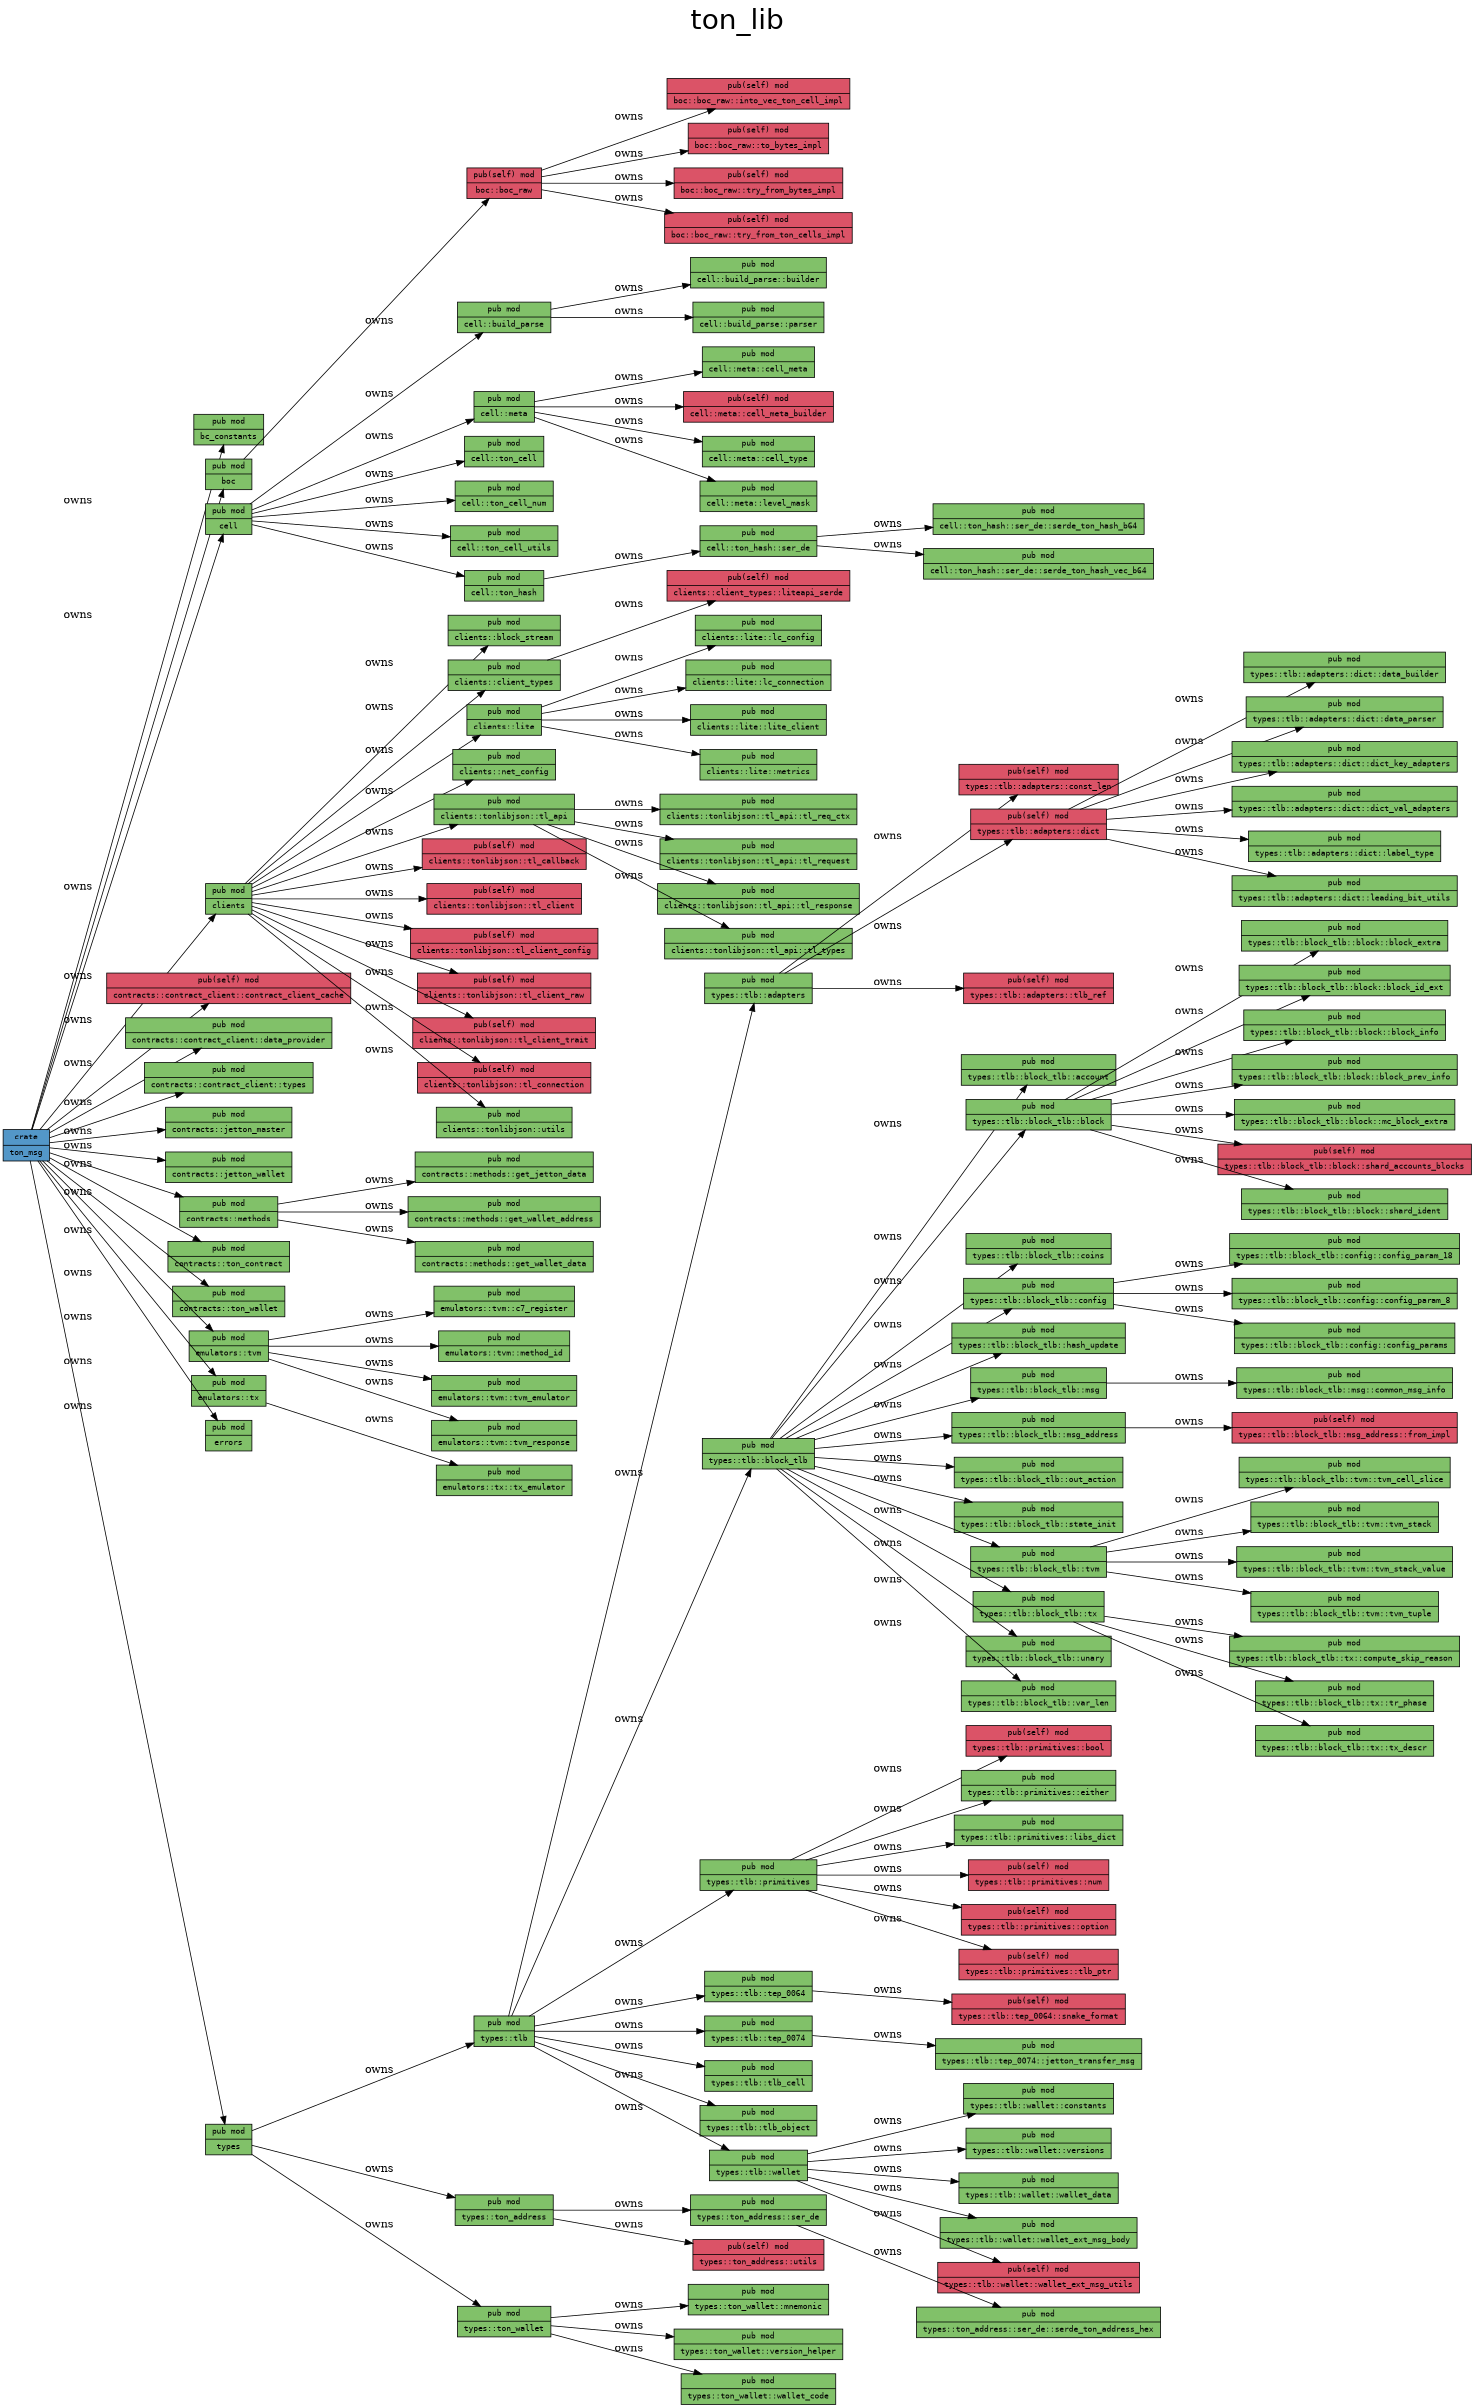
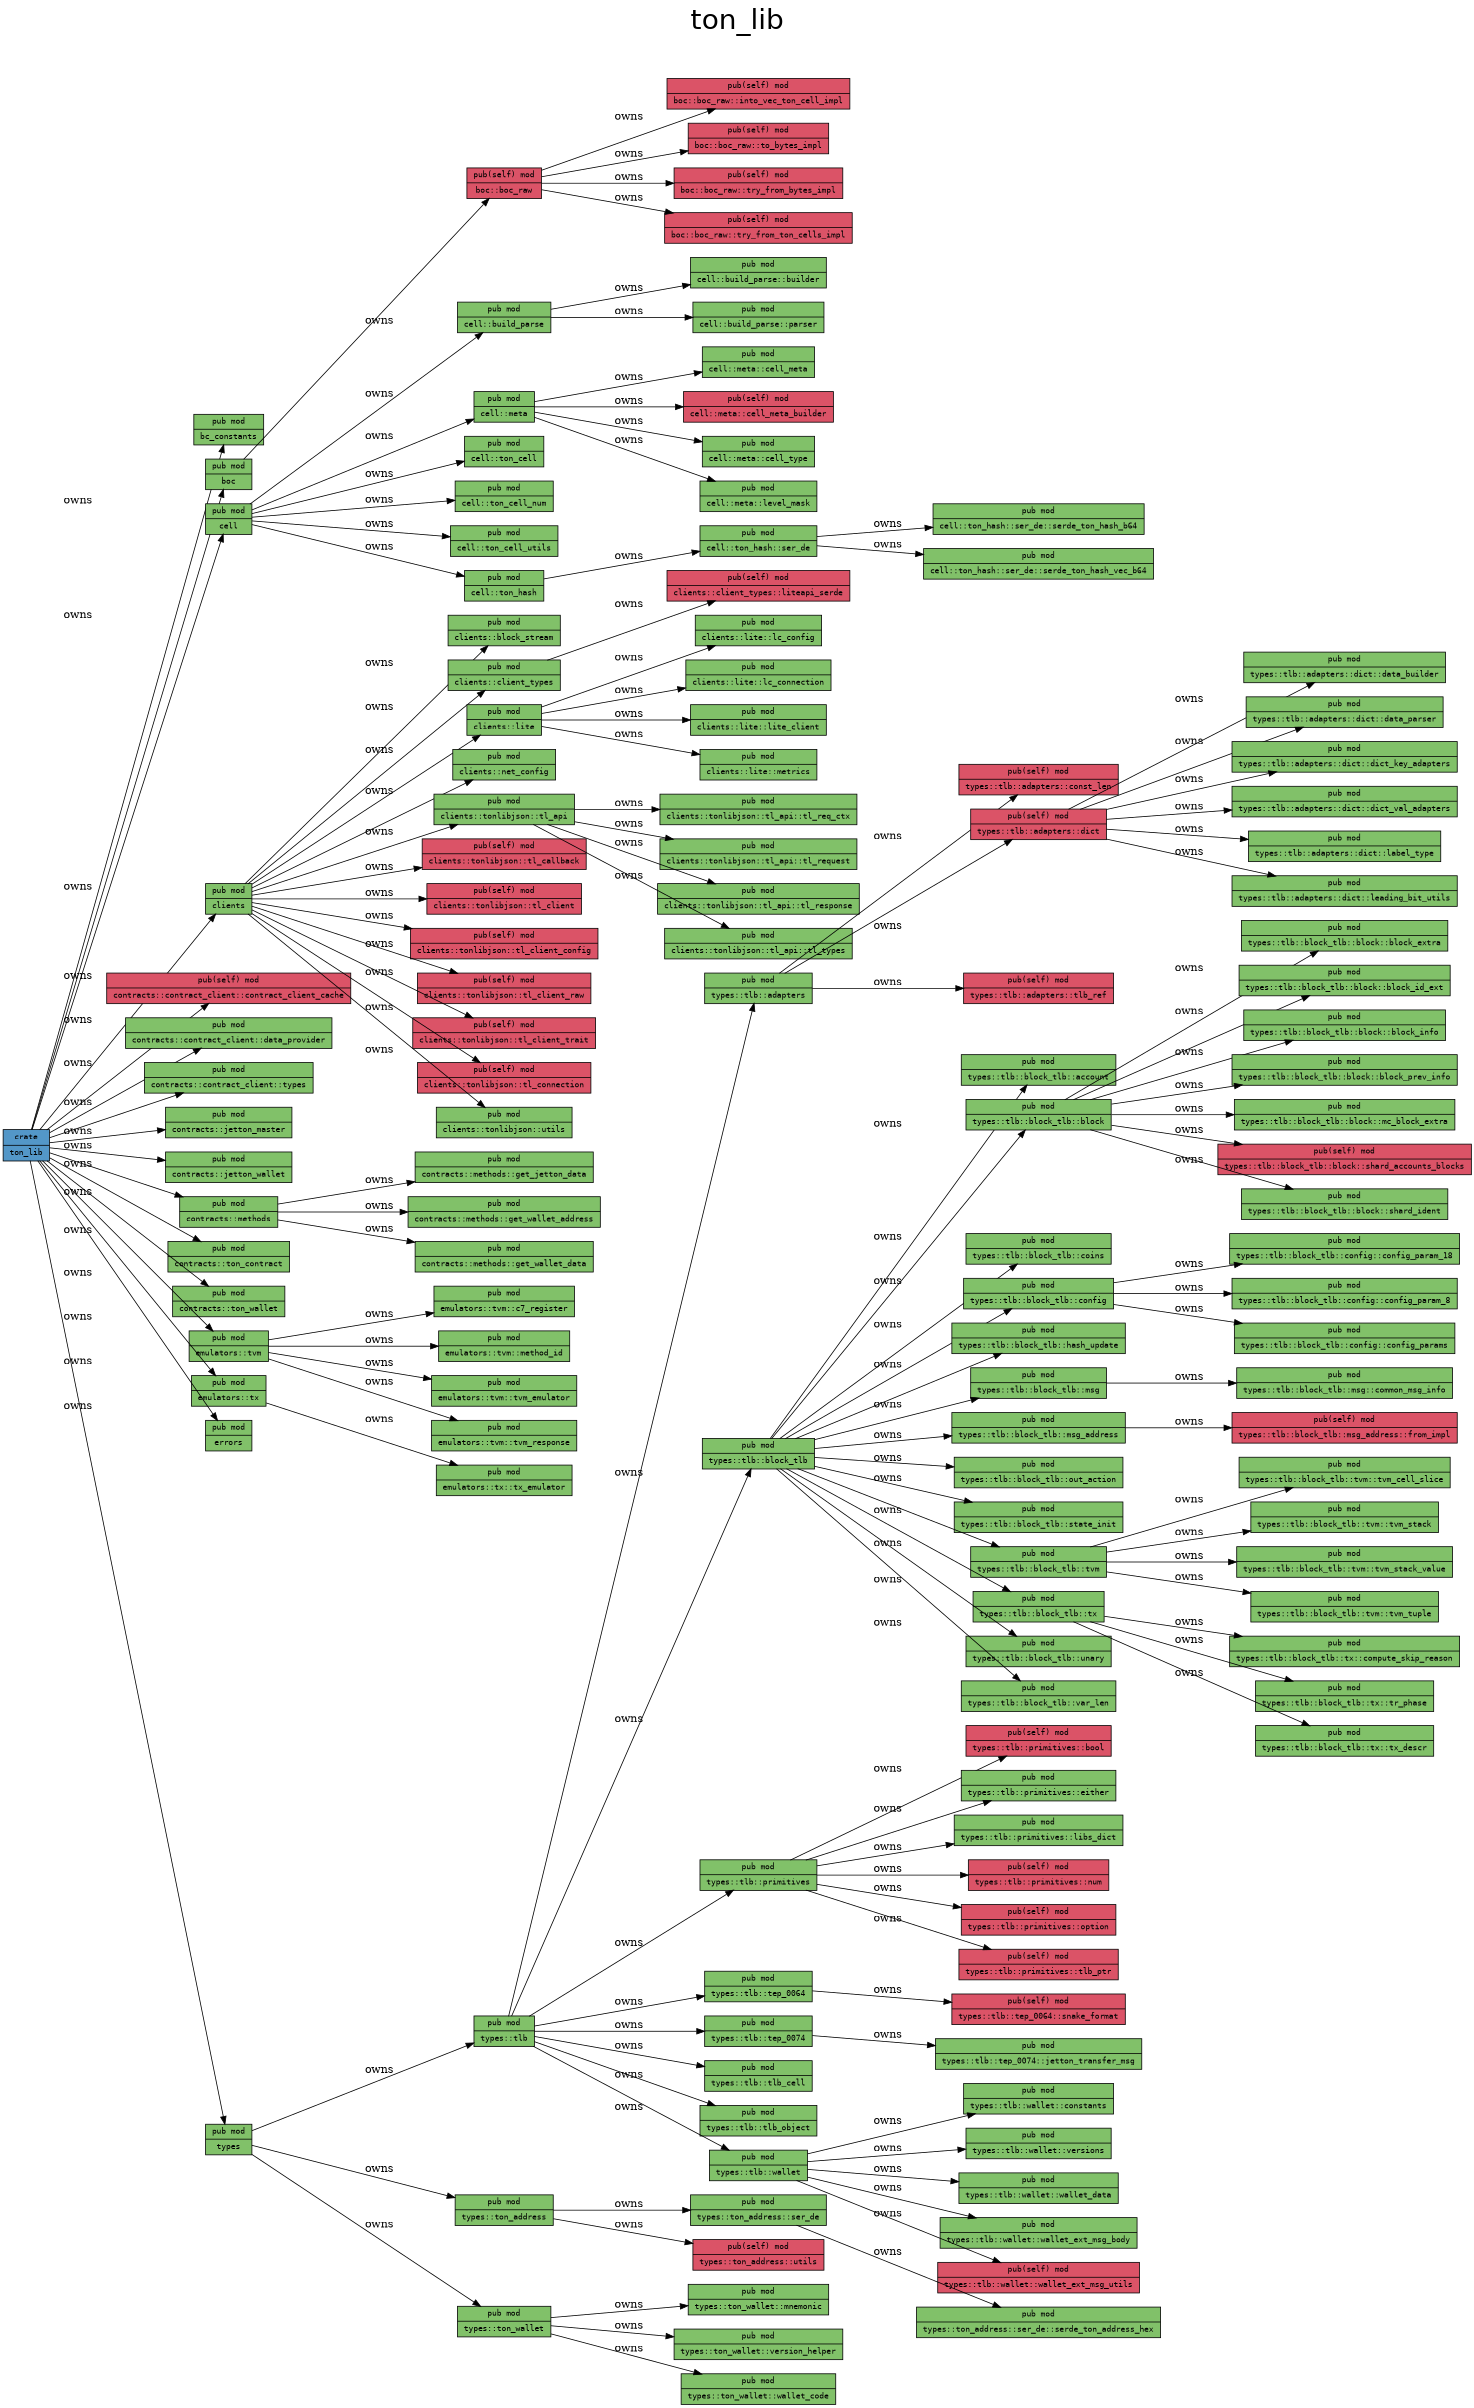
(26, 1153) -> (26, 1153)
